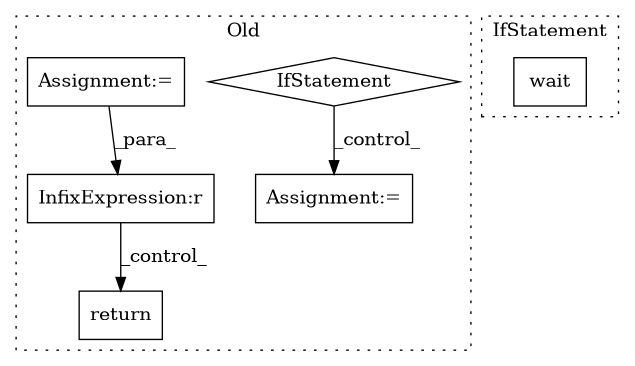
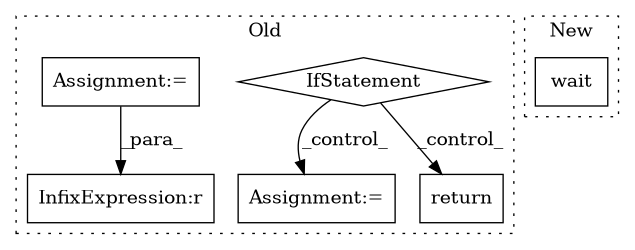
(550, 32) -> (572, 32)
(121, 250) -> (407, 133)
